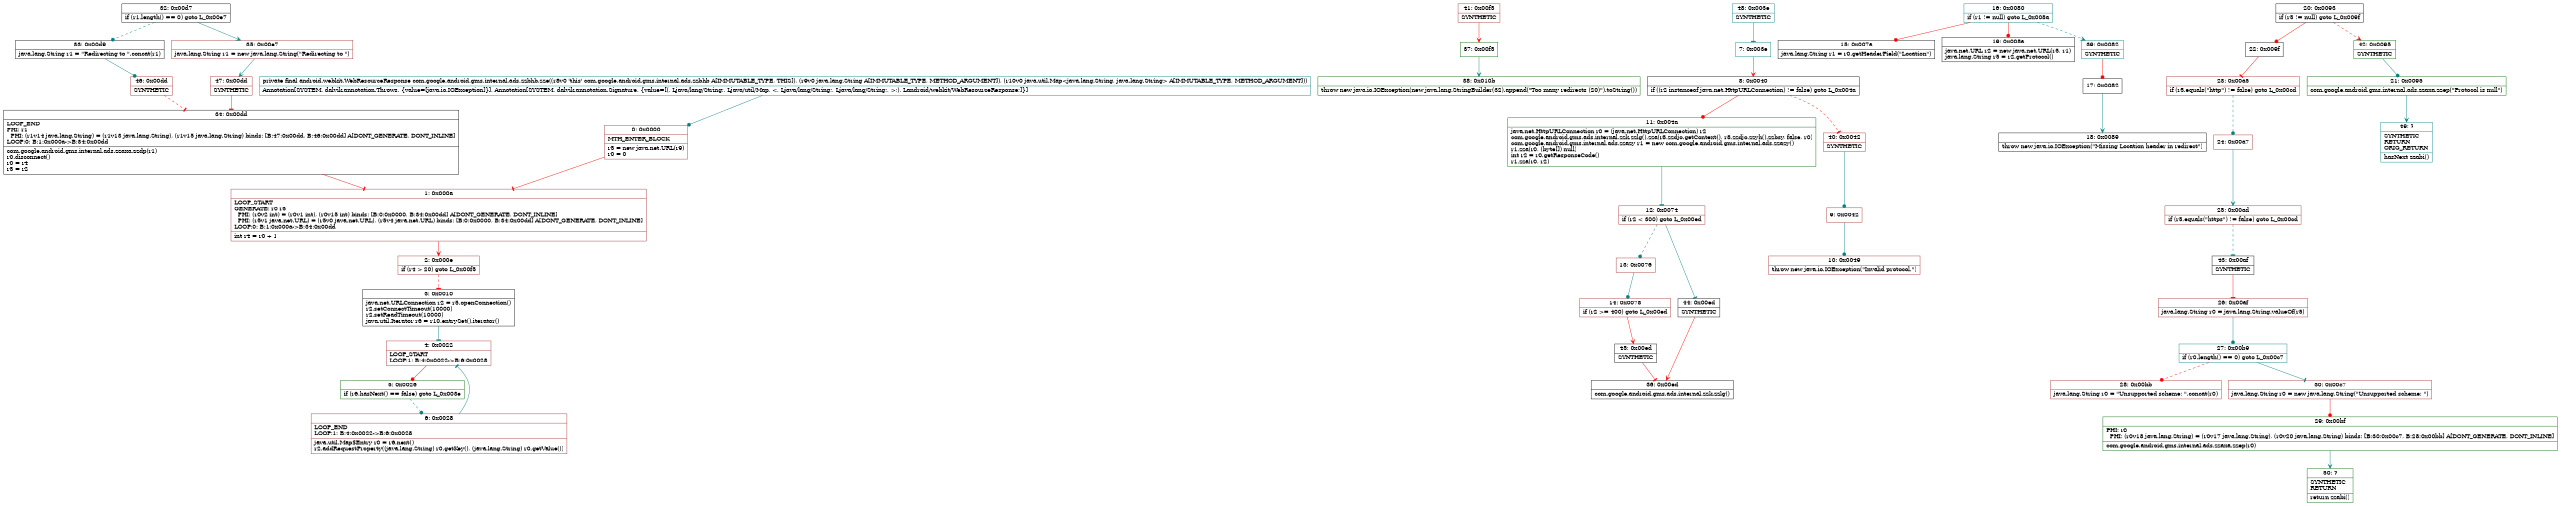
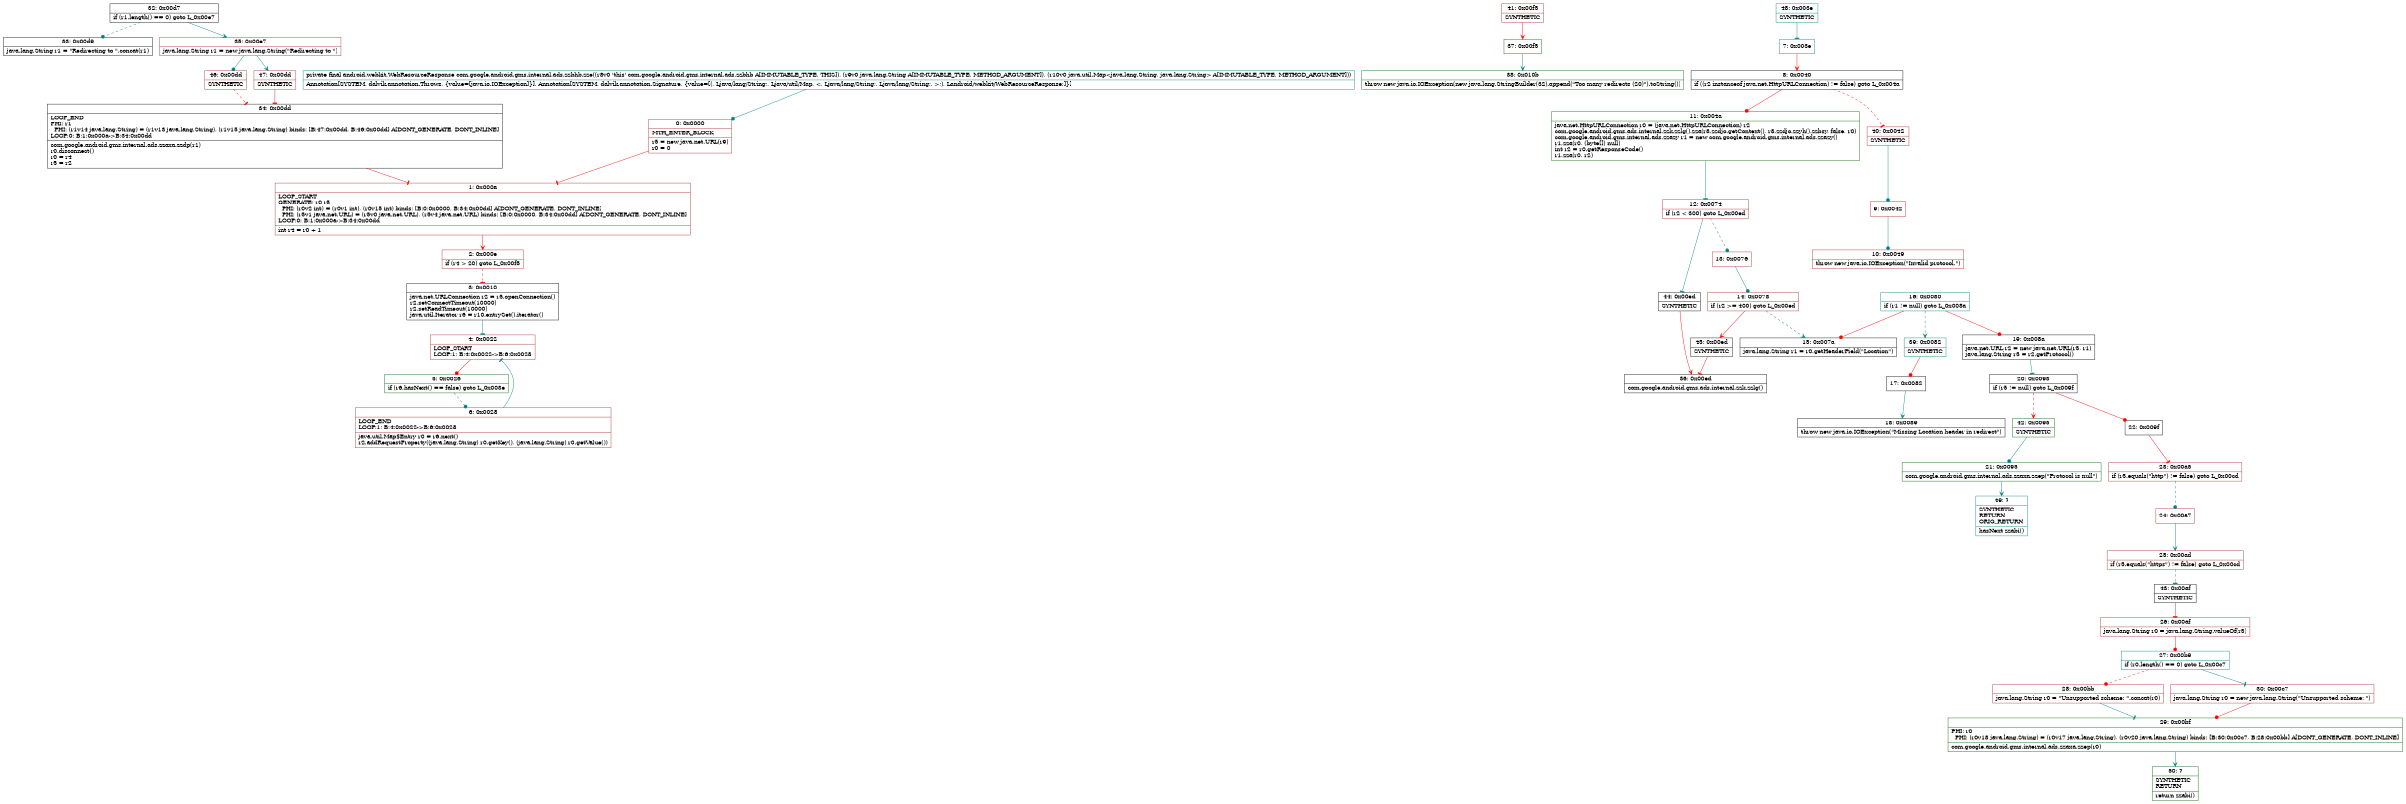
(119, 67) -> (239, 62)
none -> (1784, 323)
(2233, 329) -> (2175, 642)
none -> (2031, 366)
none -> (2116, 710)
